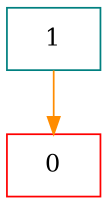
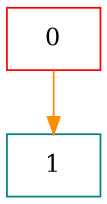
(54, 94) -> (54, 94)
